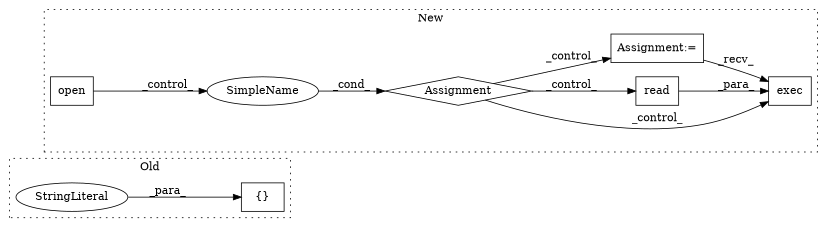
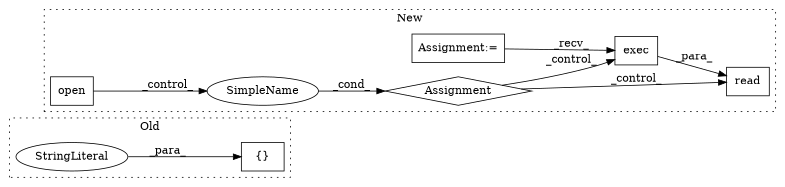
(548, 72) -> none
(720, 91) -> (688, 65)
